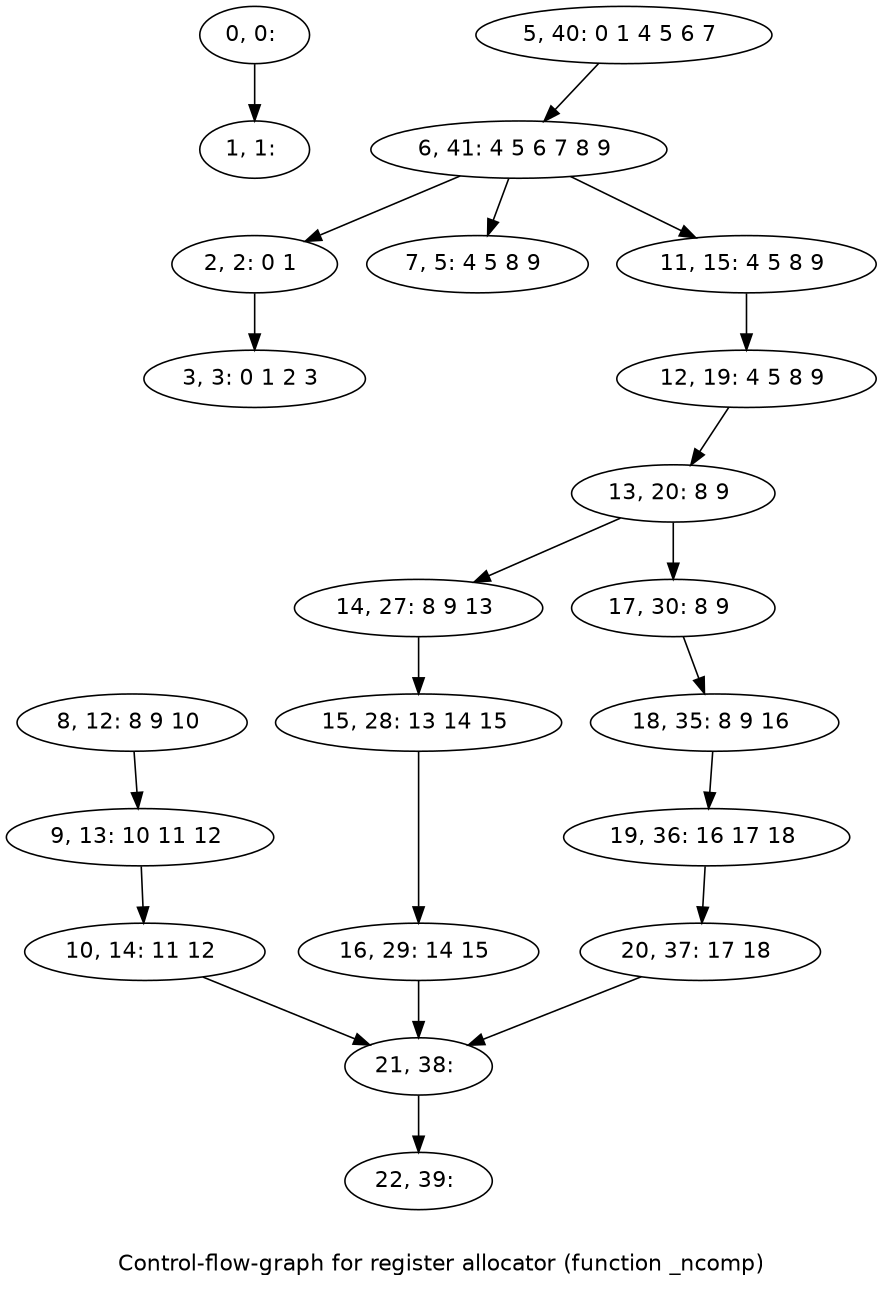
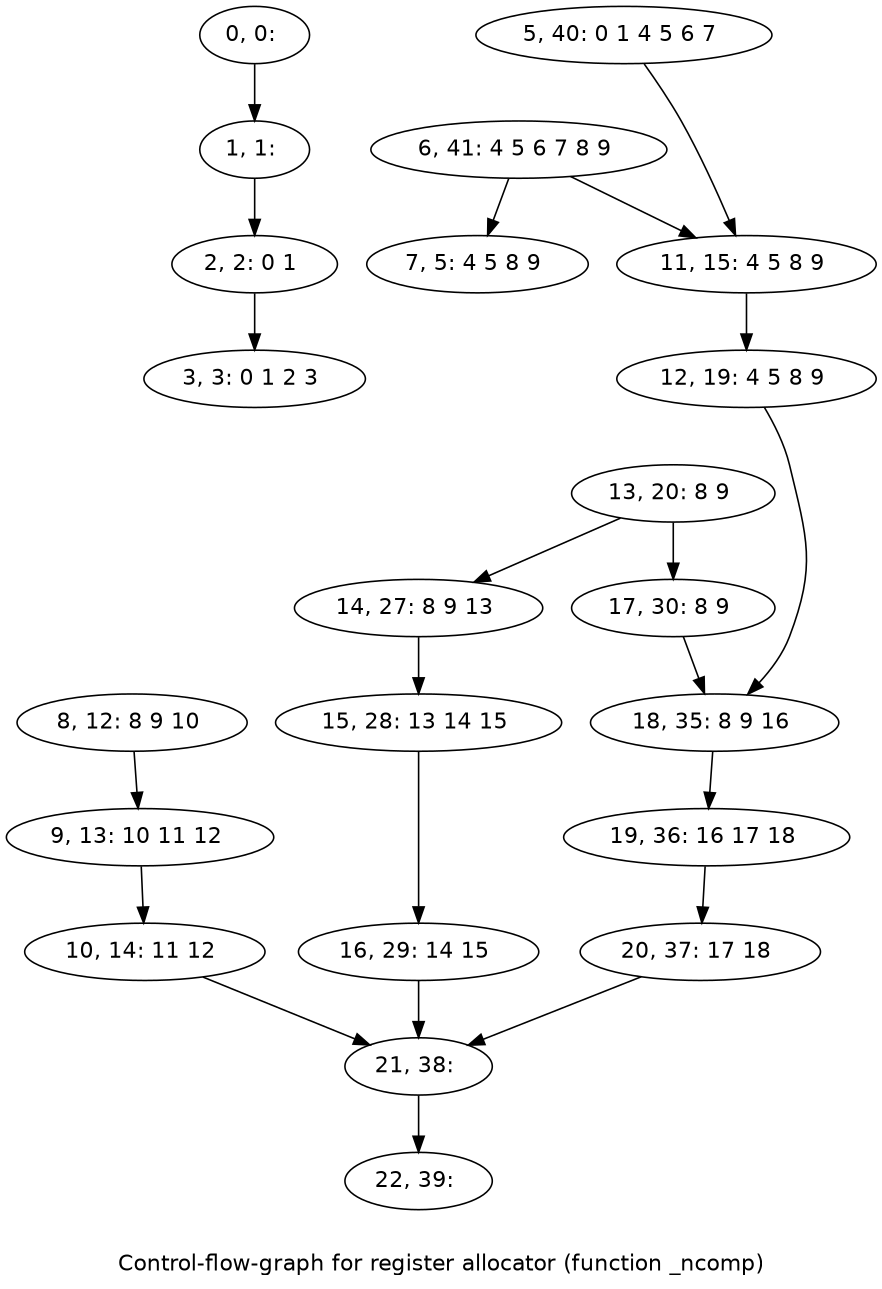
(577, 87) -> (691, 140)
(390, 205) -> (255, 199)
(714, 430) -> (806, 547)
